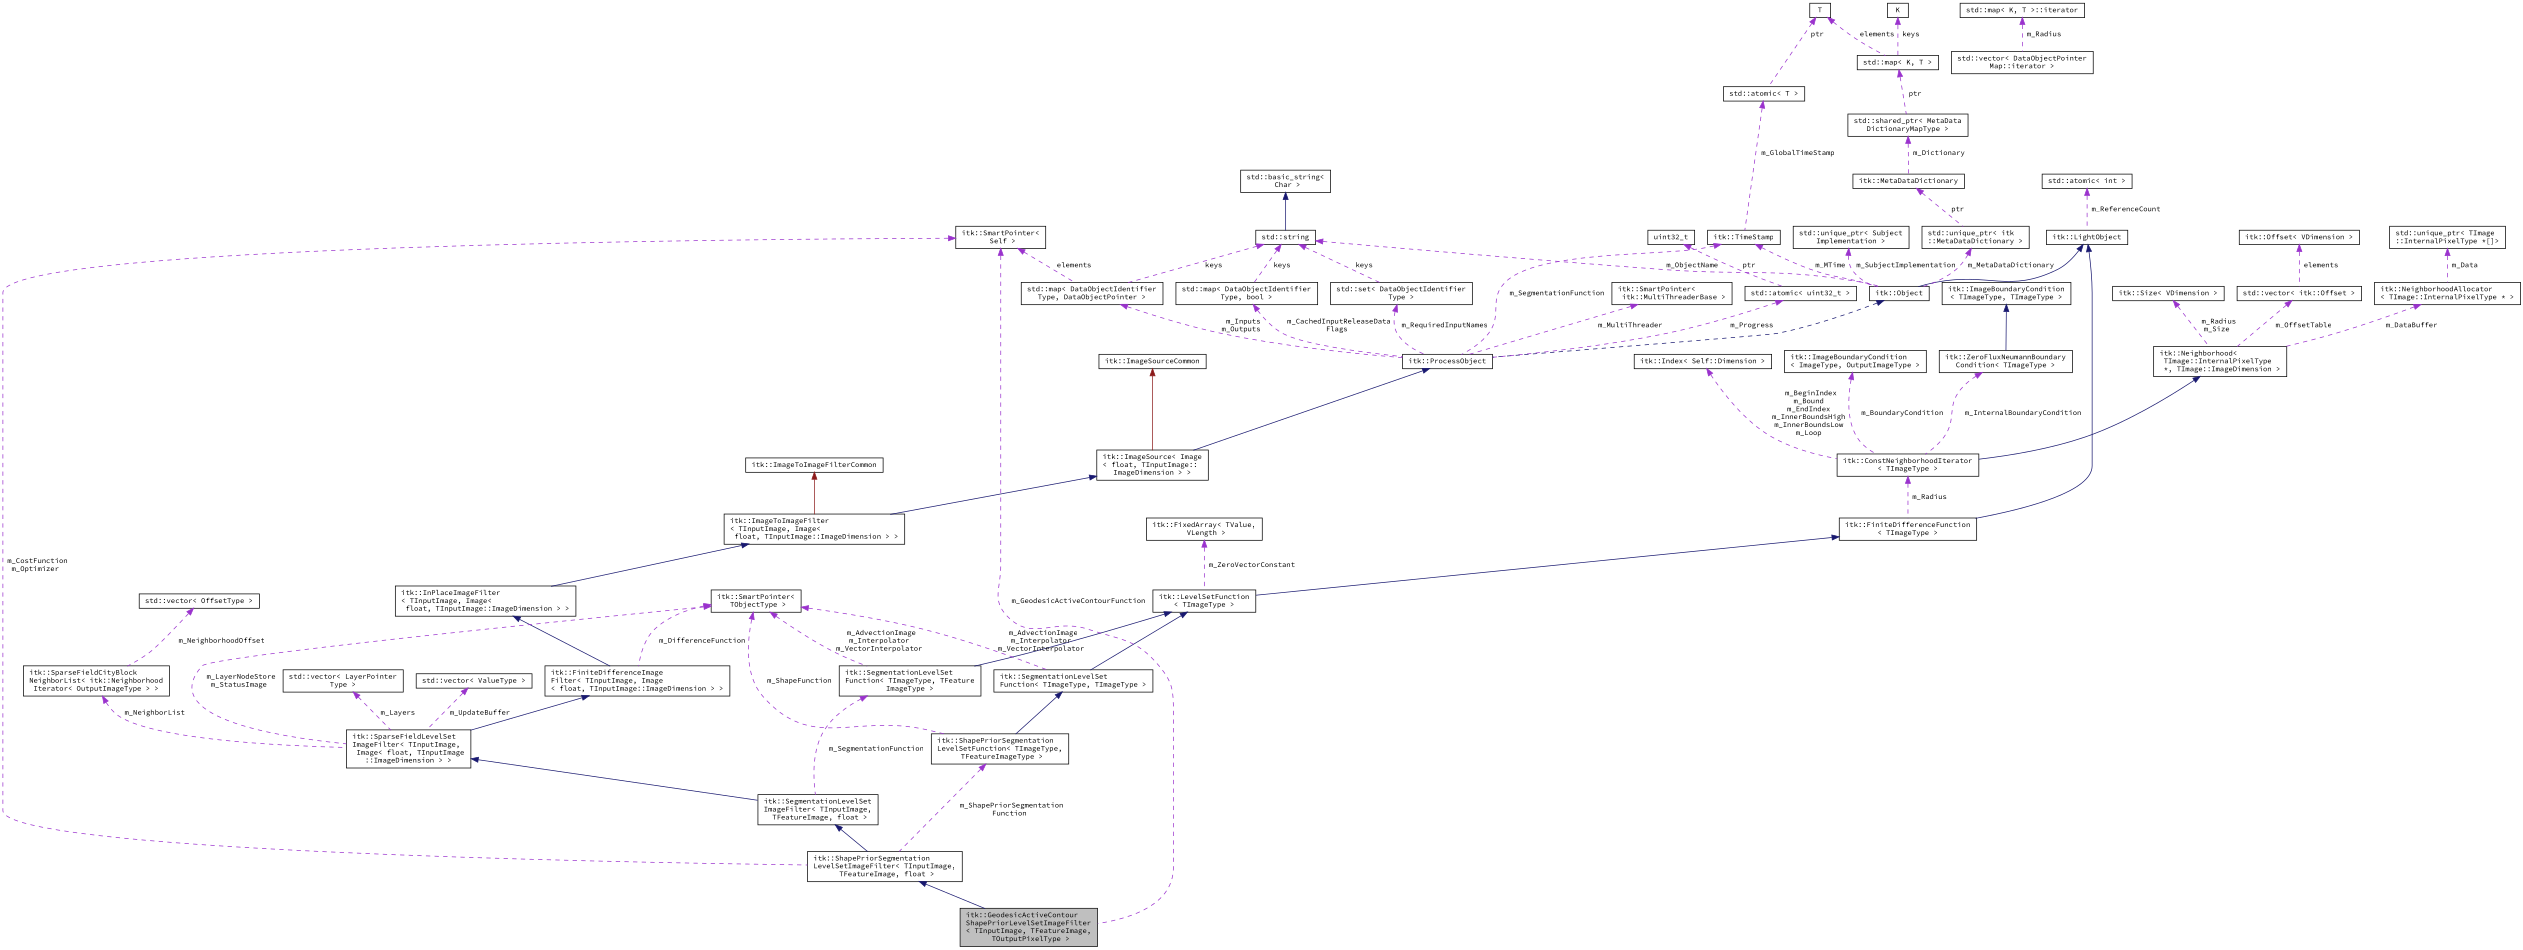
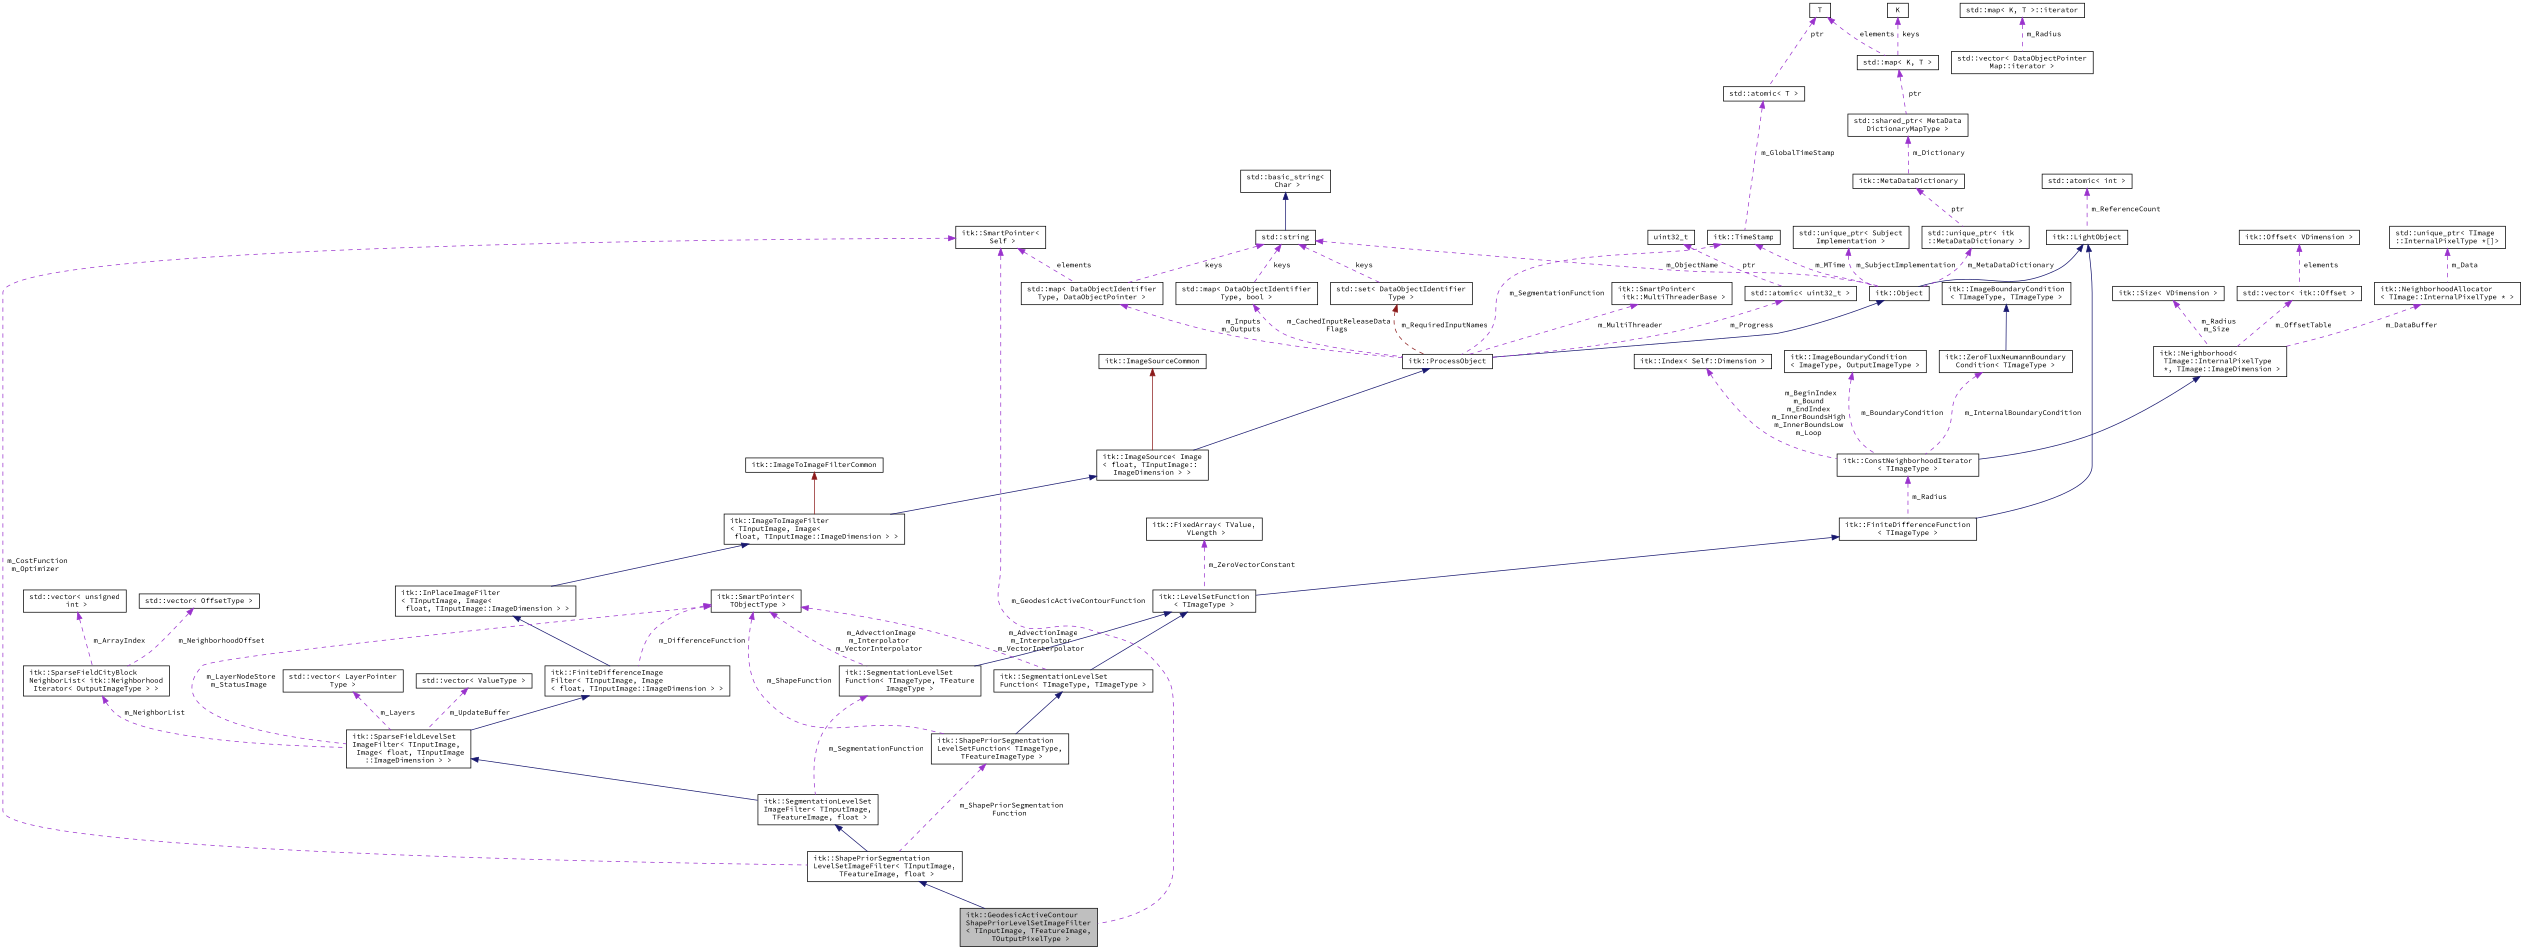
(1401, 339) -> (1401, 339)
(1687, 341) -> (1687, 341)
none -> (75, 601)
